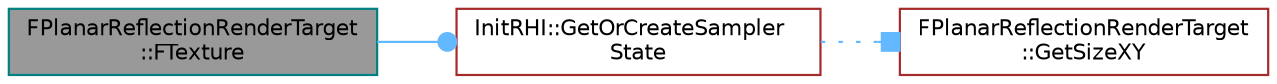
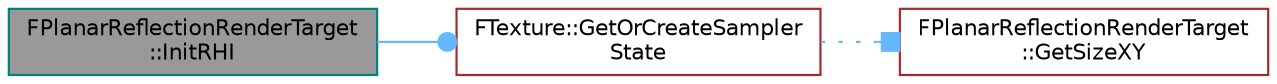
(193, 42) -> (193, 42)
(639, 42) -> (639, 42)
